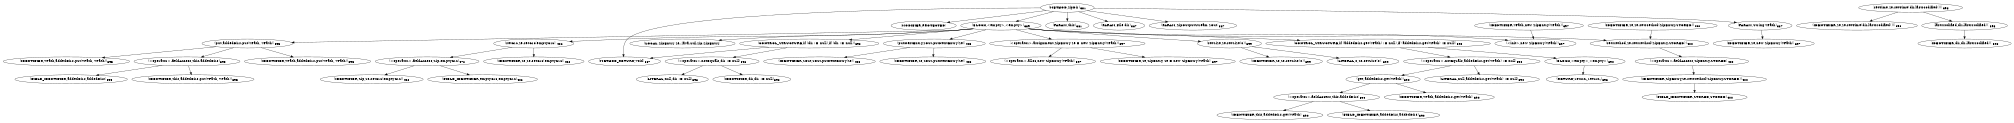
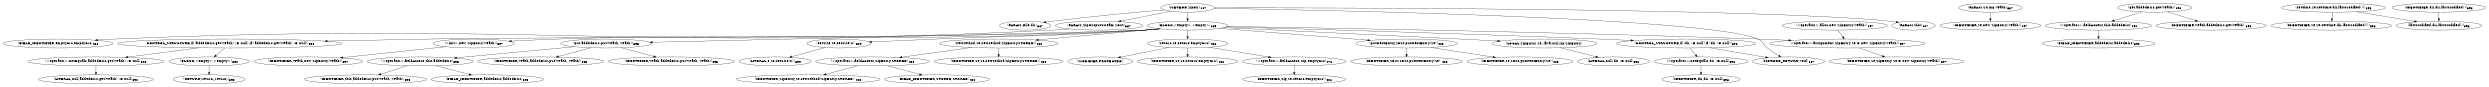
(1083, 7) -> (1203, 7)
(1414, 12) -> none
(998, 16) -> (1145, 52)
(1079, 25) -> (1925, 25)
(1532, 33) -> (394, 52)
(1651, 33) -> (999, 51)
(1965, 33) -> (2439, 15)
(1056, 52) -> (1840, 34)
(1281, 61) -> none
(454, 70) -> (584, 36)
(693, 70) -> (1578, 52)
(1428, 70) -> none
(1695, 87) -> (904, 70)
(1270, 115) -> none
